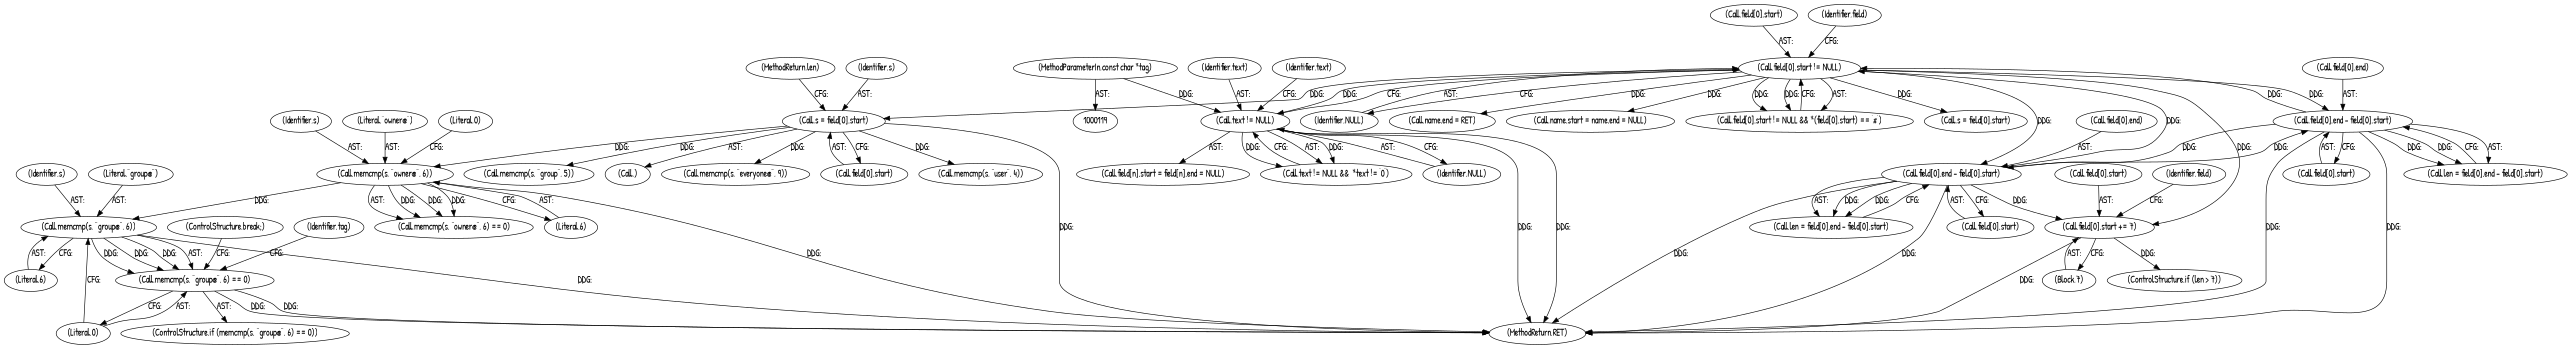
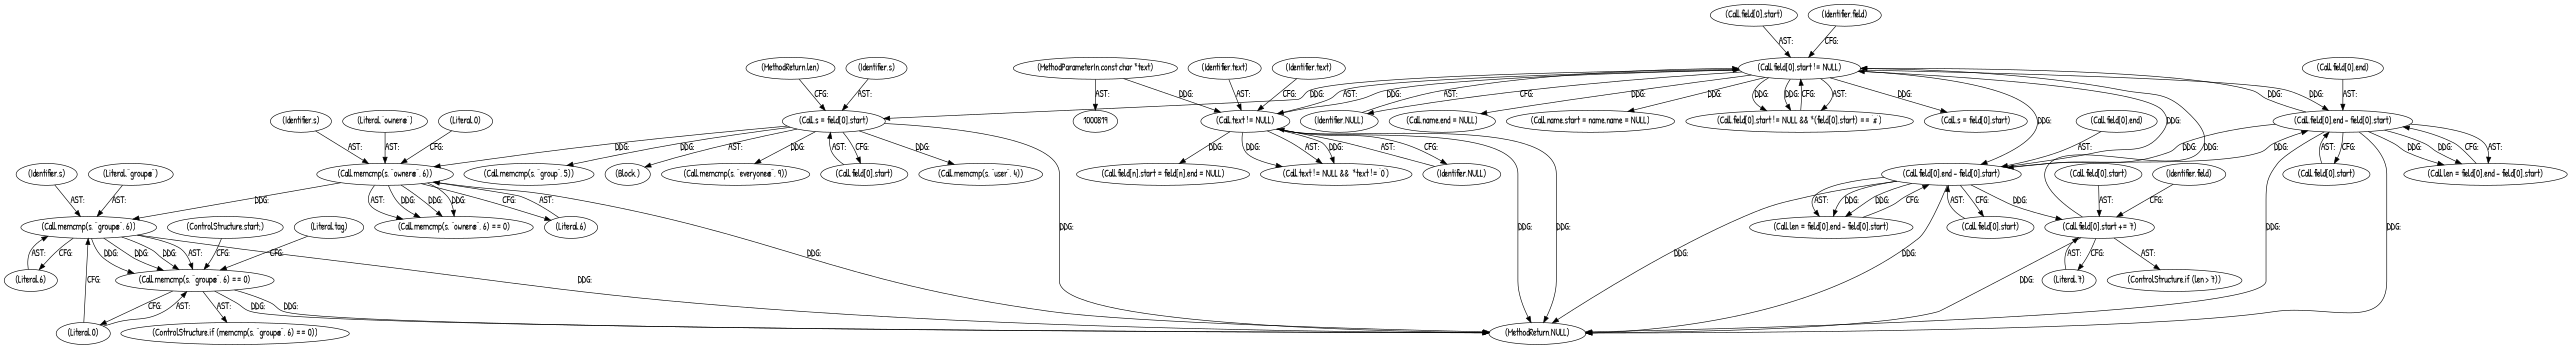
(1095, 68) -> (1095, 68)
(2121, 85) -> (2165, 97)
(1351, 95) -> (1351, 95)
(1395, 95) -> (1395, 95)
(1095, 121) -> (1095, 121)
(1442, 121) -> (1442, 121)
(1590, 121) -> (1590, 121)
(1217, 148) -> (1217, 148)
(1276, 154) -> none
(628, 174) -> (628, 174)
(225, 227) -> (225, 227)
(329, 227) -> (329, 227)
(2149, 254) -> (2149, 254)
(2069, 280) -> (2069, 280)
(1537, 334) -> (1537, 334)
